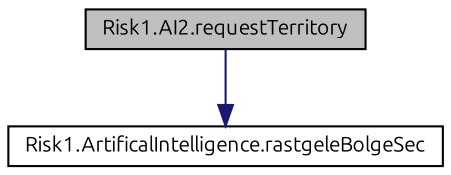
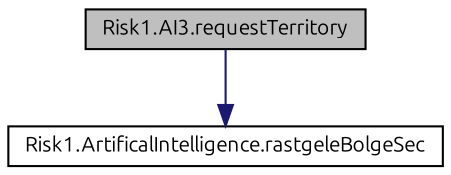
(226, 29) -> (226, 29)
